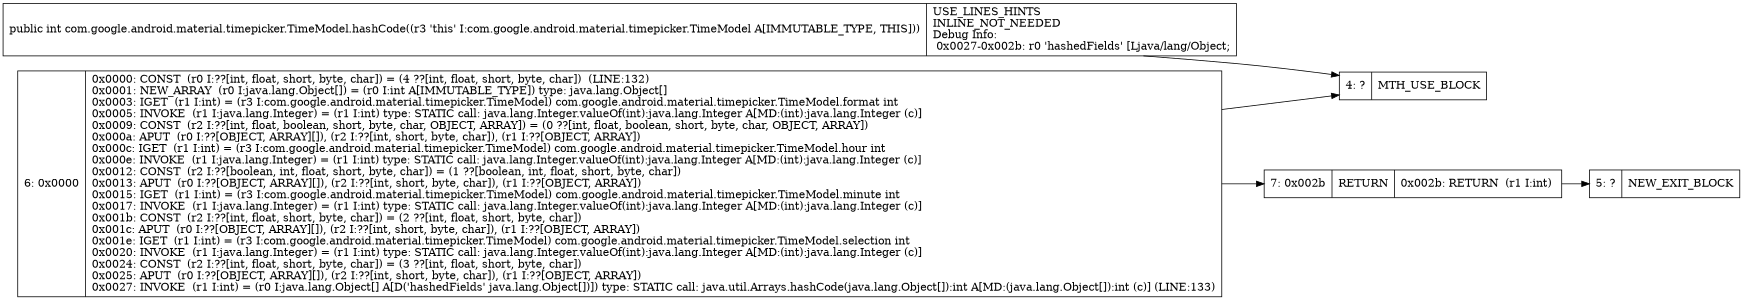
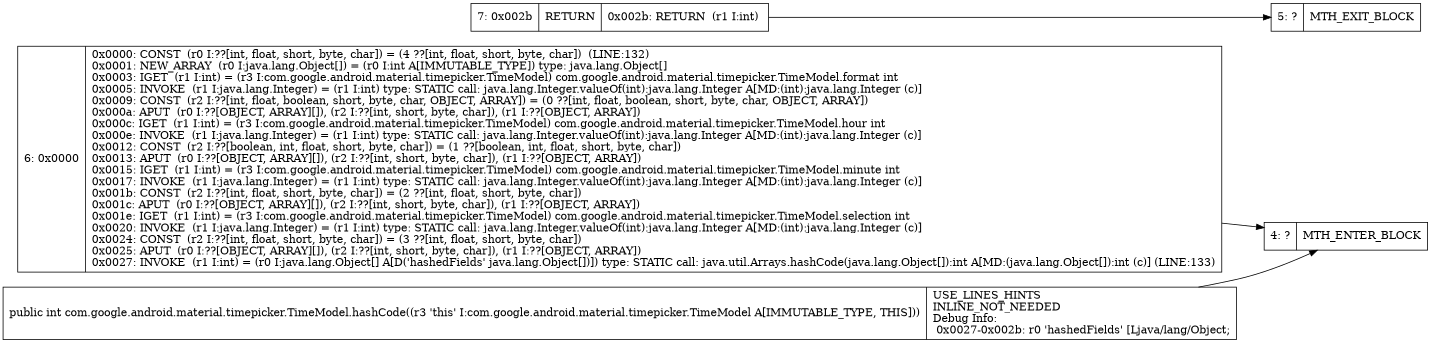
(1429, 86) -> (1362, 236)
(1681, 183) -> (1362, 17)
(1239, 184) -> none
